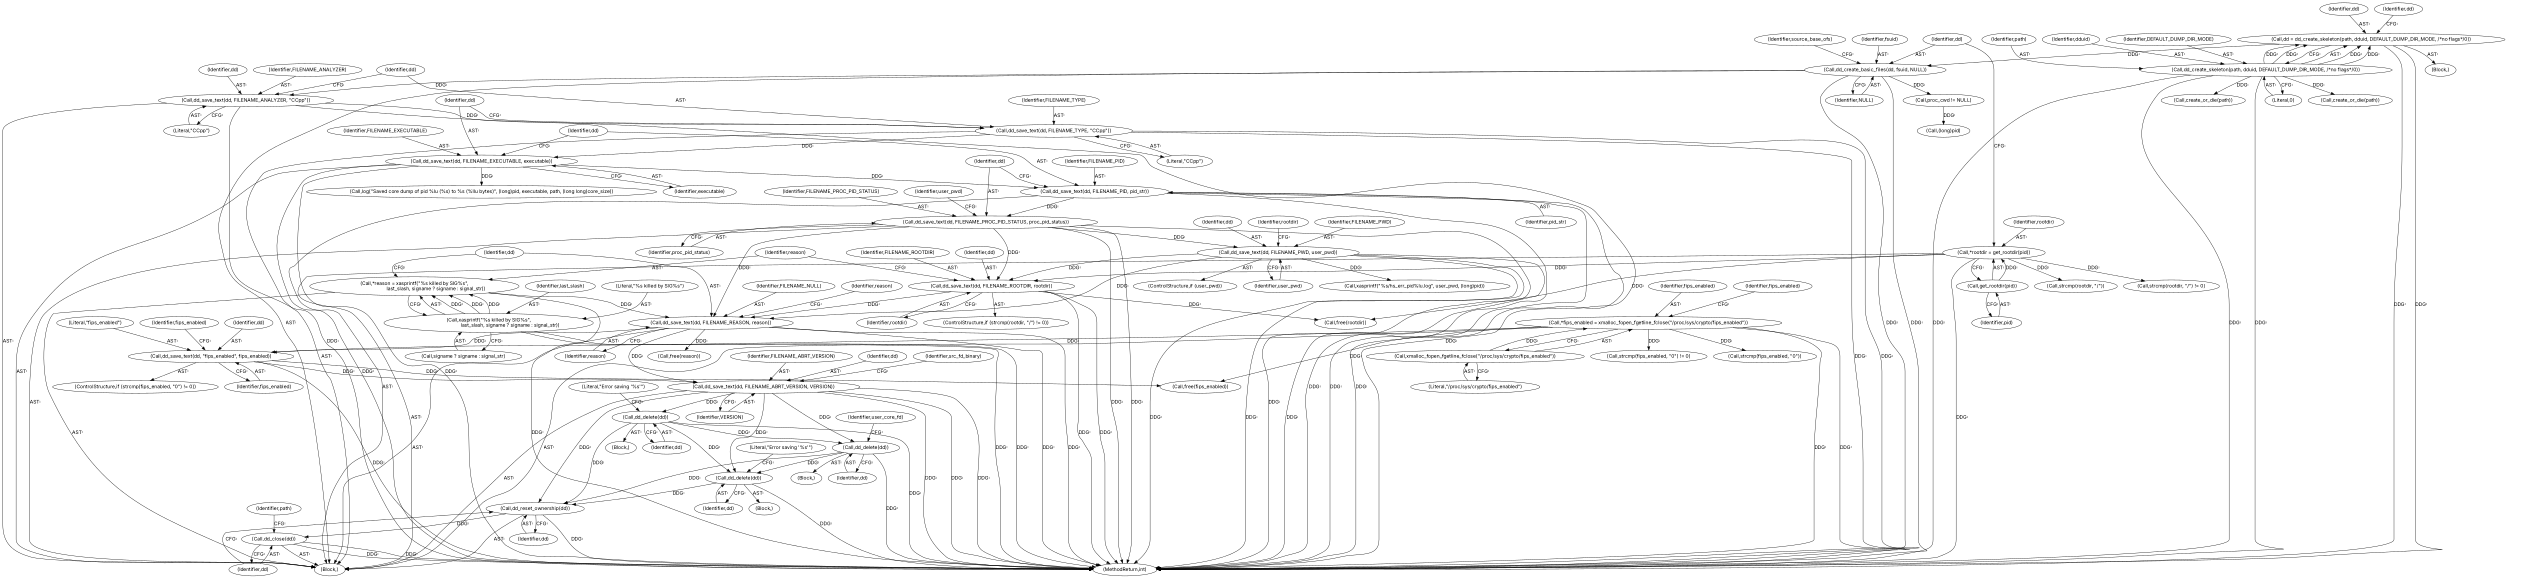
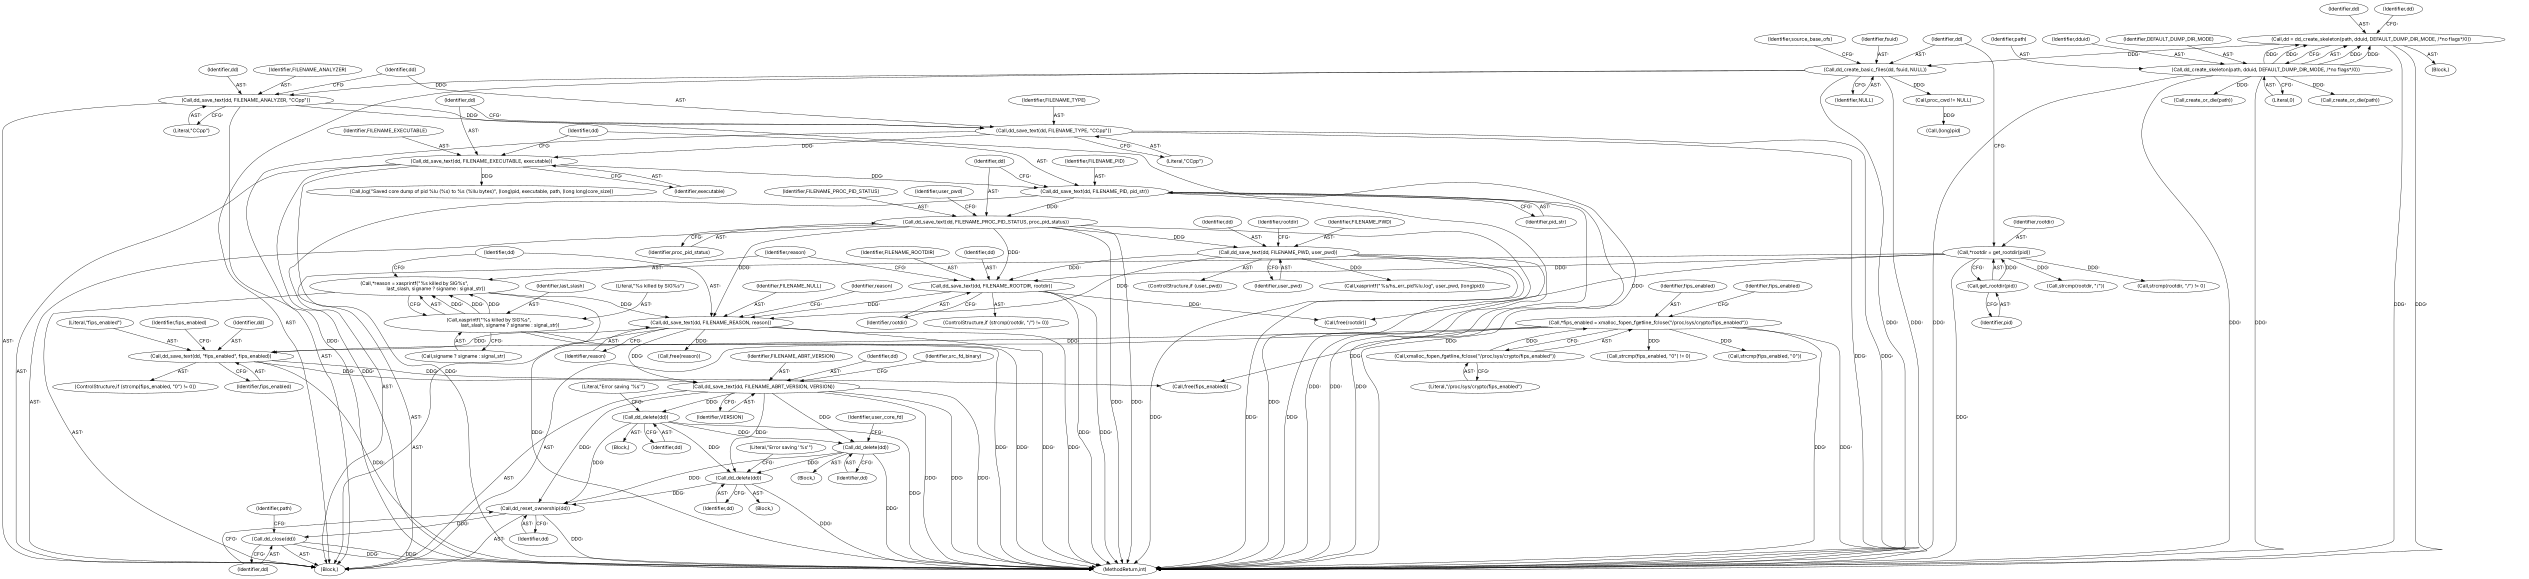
none -> (1352, 195)
